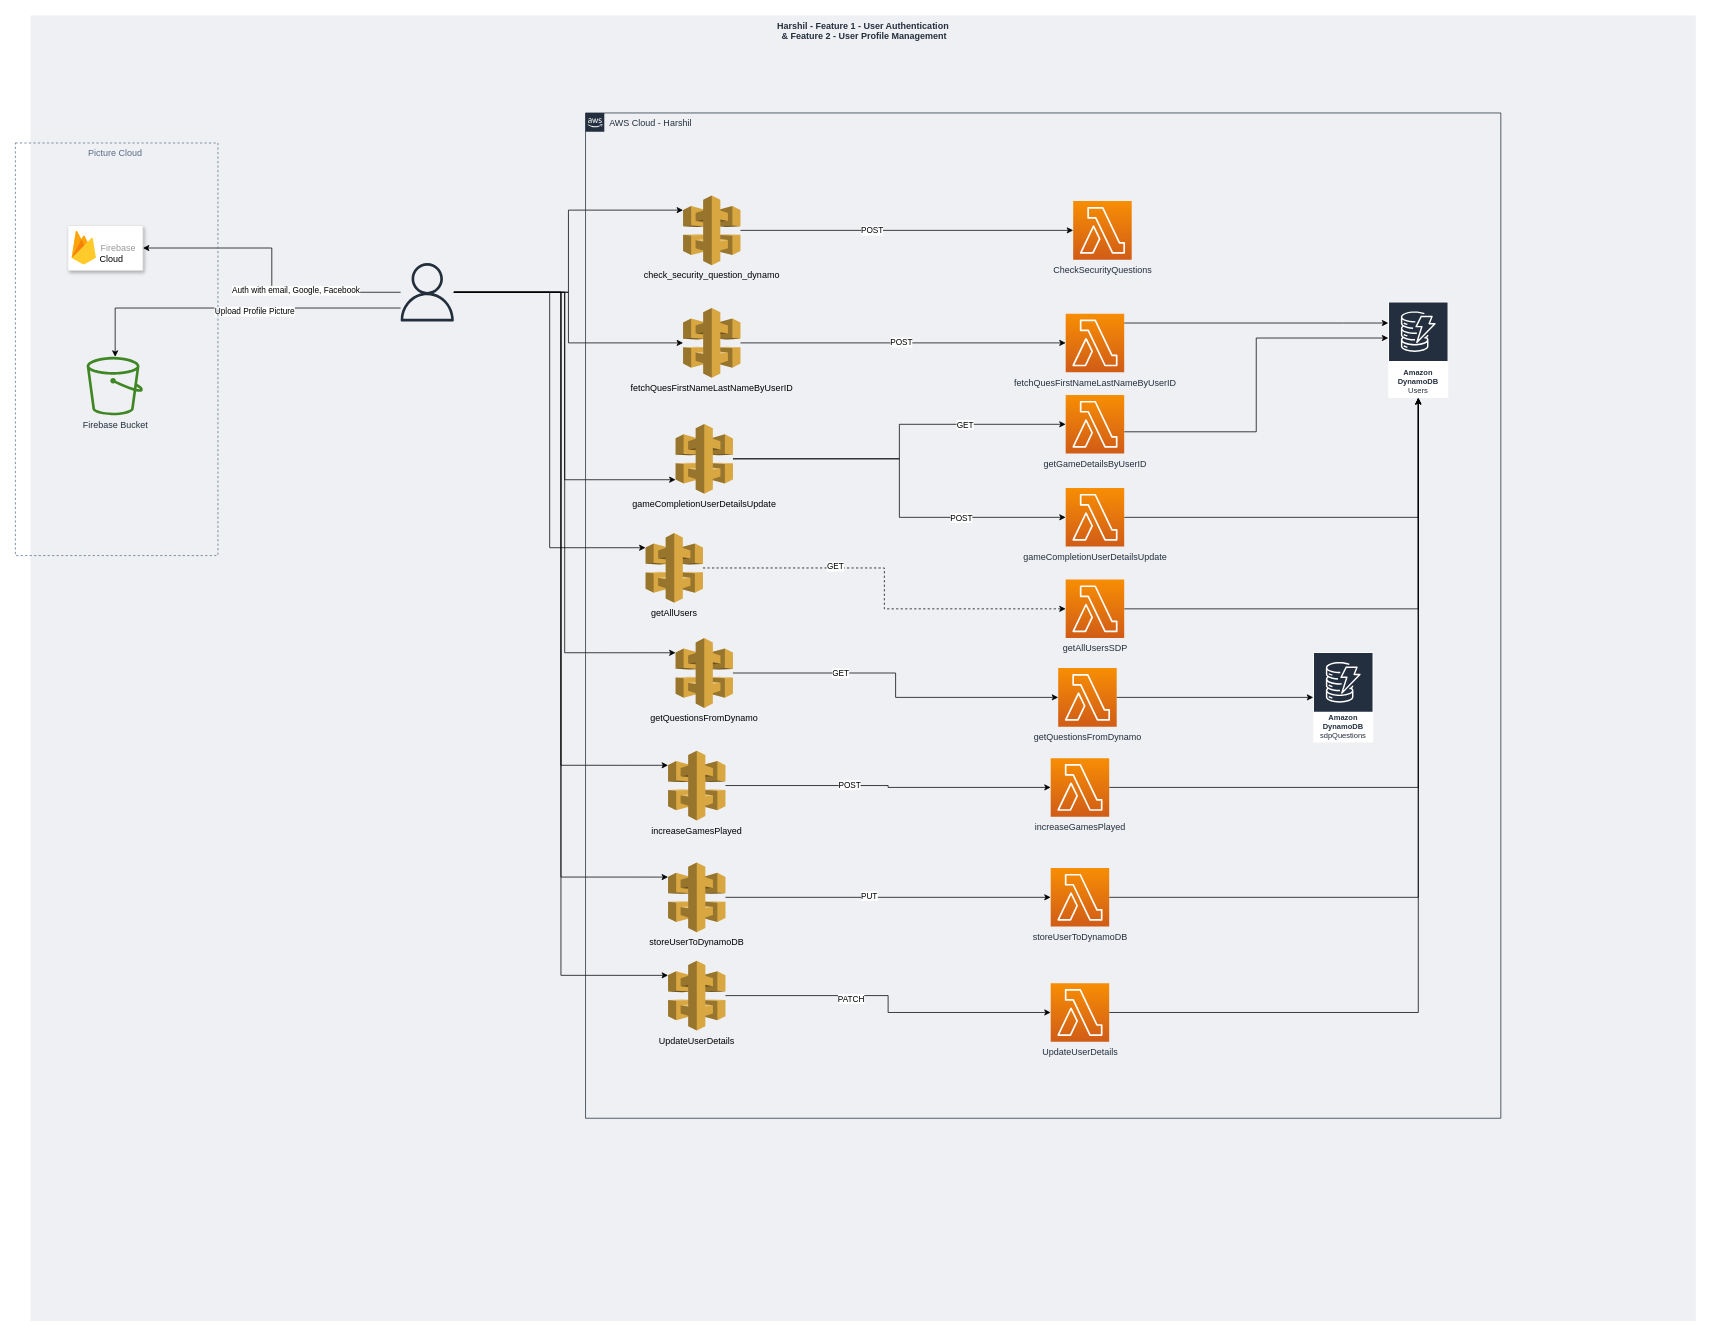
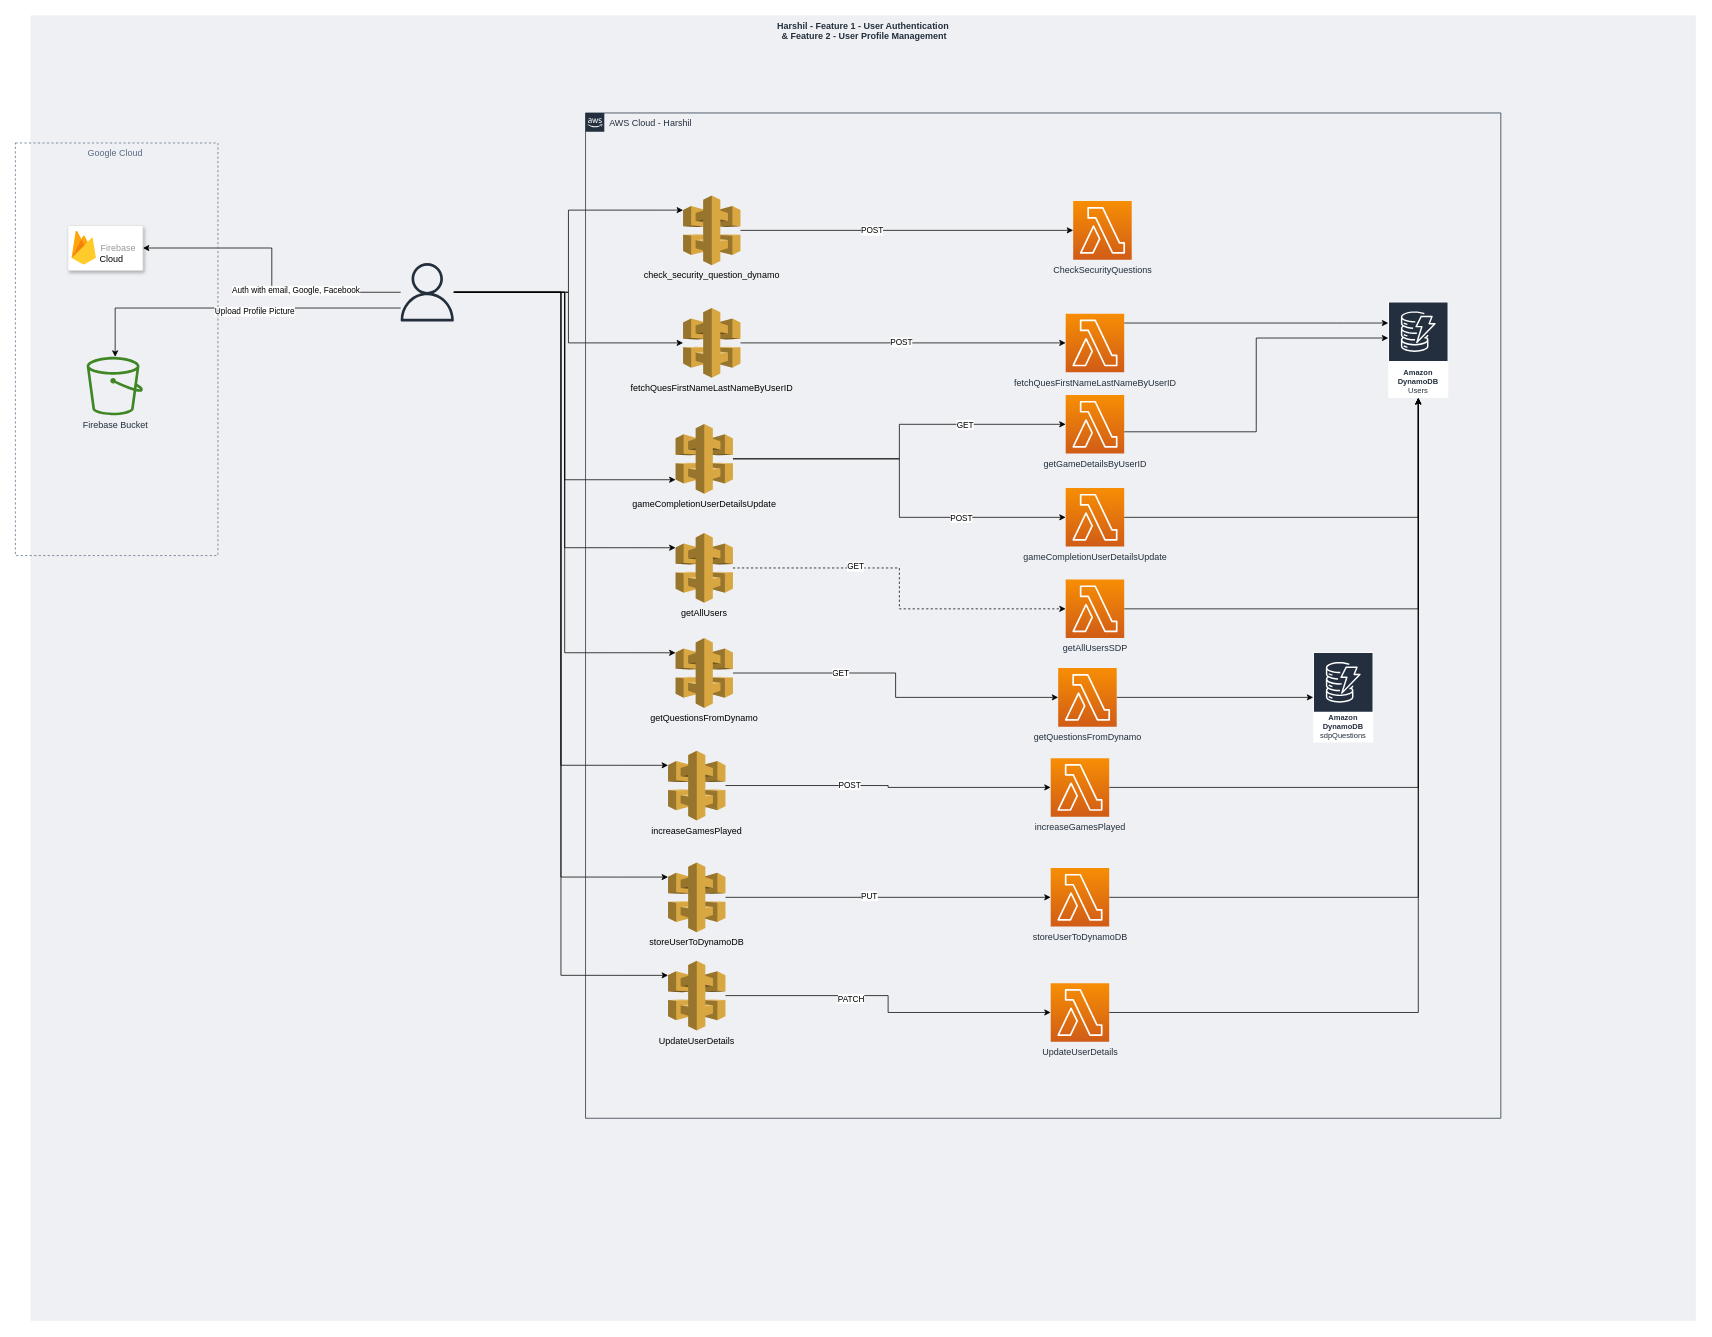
(117, 154) -> (117, 154)
(674, 568) -> (704, 568)
